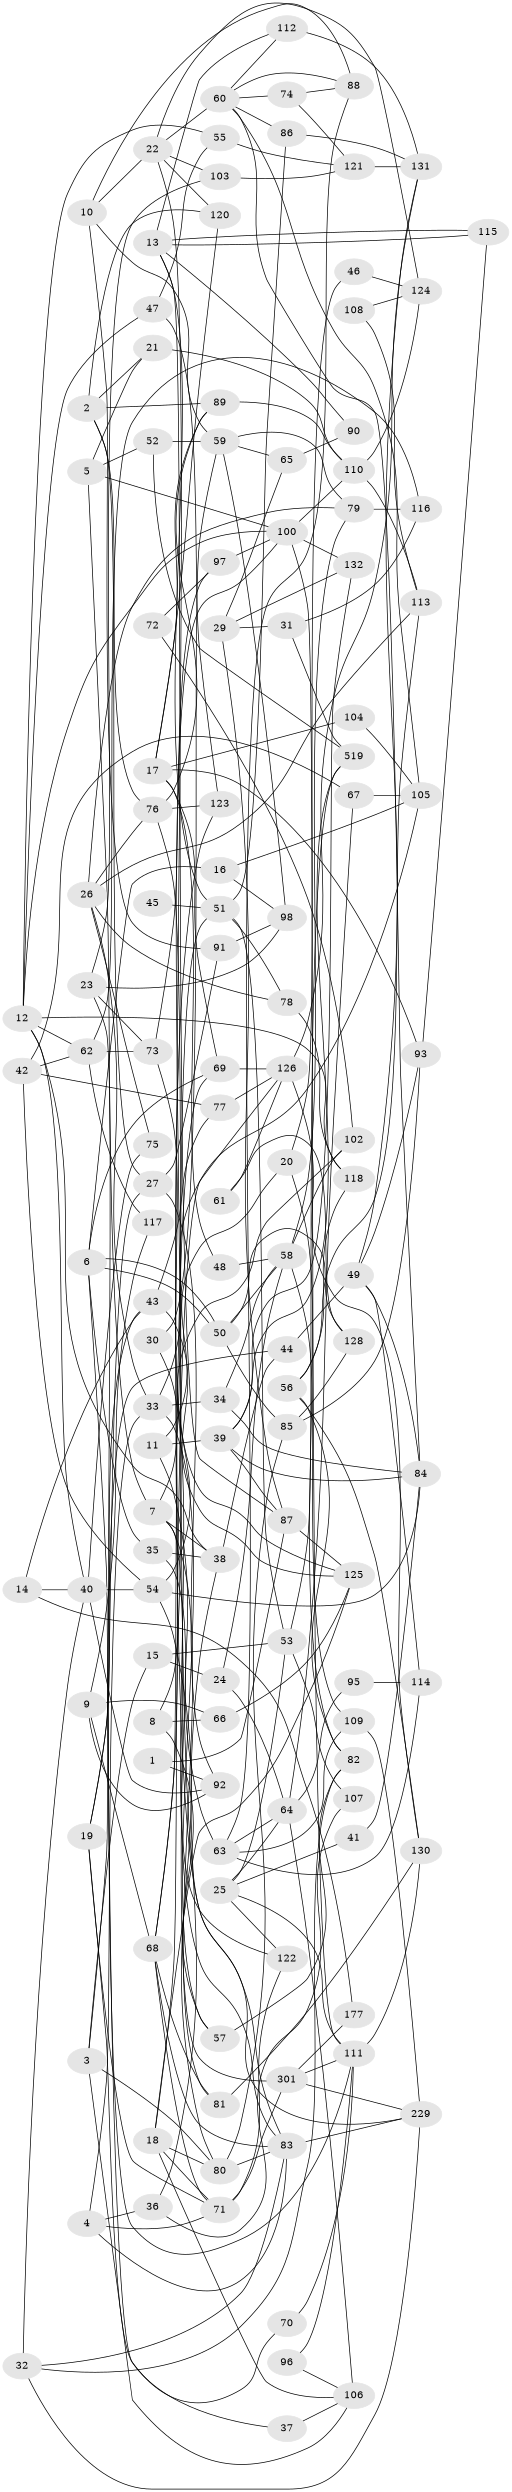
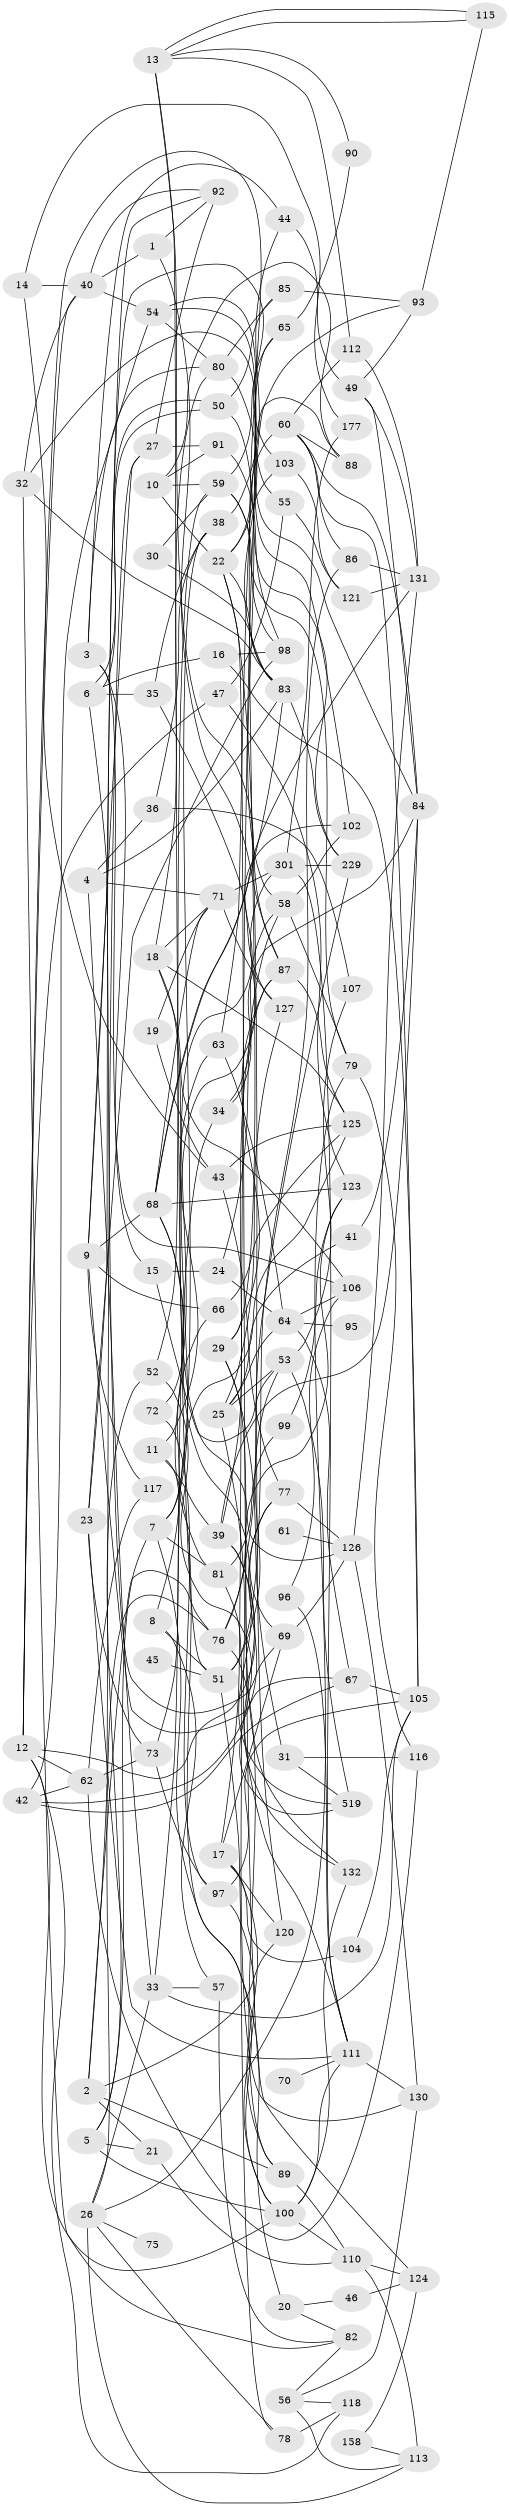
(287, 95) -> none
(354, 311) -> (352, 2443)
none -> (270, 815)
(220, 1268) -> none
(68, 1312) -> (217, 1717)
(354, 1342) -> none
none -> (285, 1427)
(96, 1470) -> (112, 271)
(112, 1507) -> (109, 848)
(421, 1683) -> none
none -> (138, 1715)
(354, 1721) -> none
none -> (270, 1734)
(287, 1959) -> (285, 1009)
(113, 2203) -> none
(287, 2429) -> none
